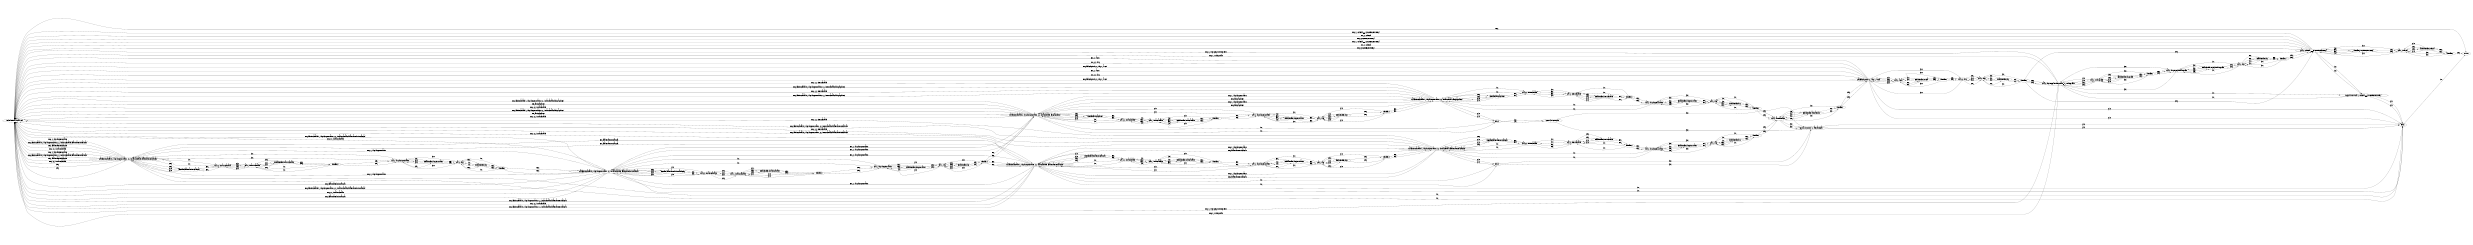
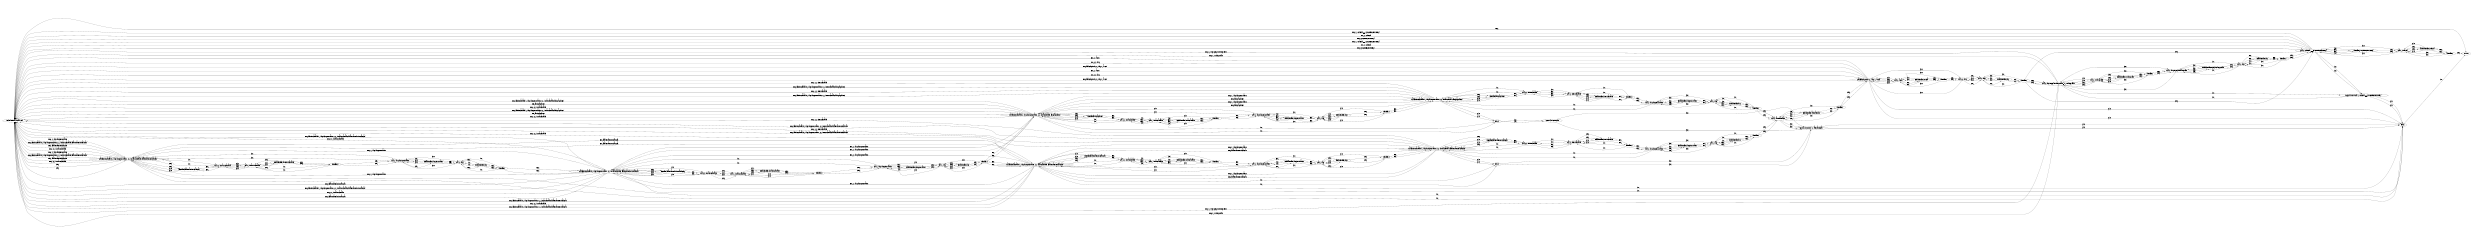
(2213, 68) -> (2213, 68)
(2126, 77) -> (2126, 77)
(284, 163) -> (284, 163)
